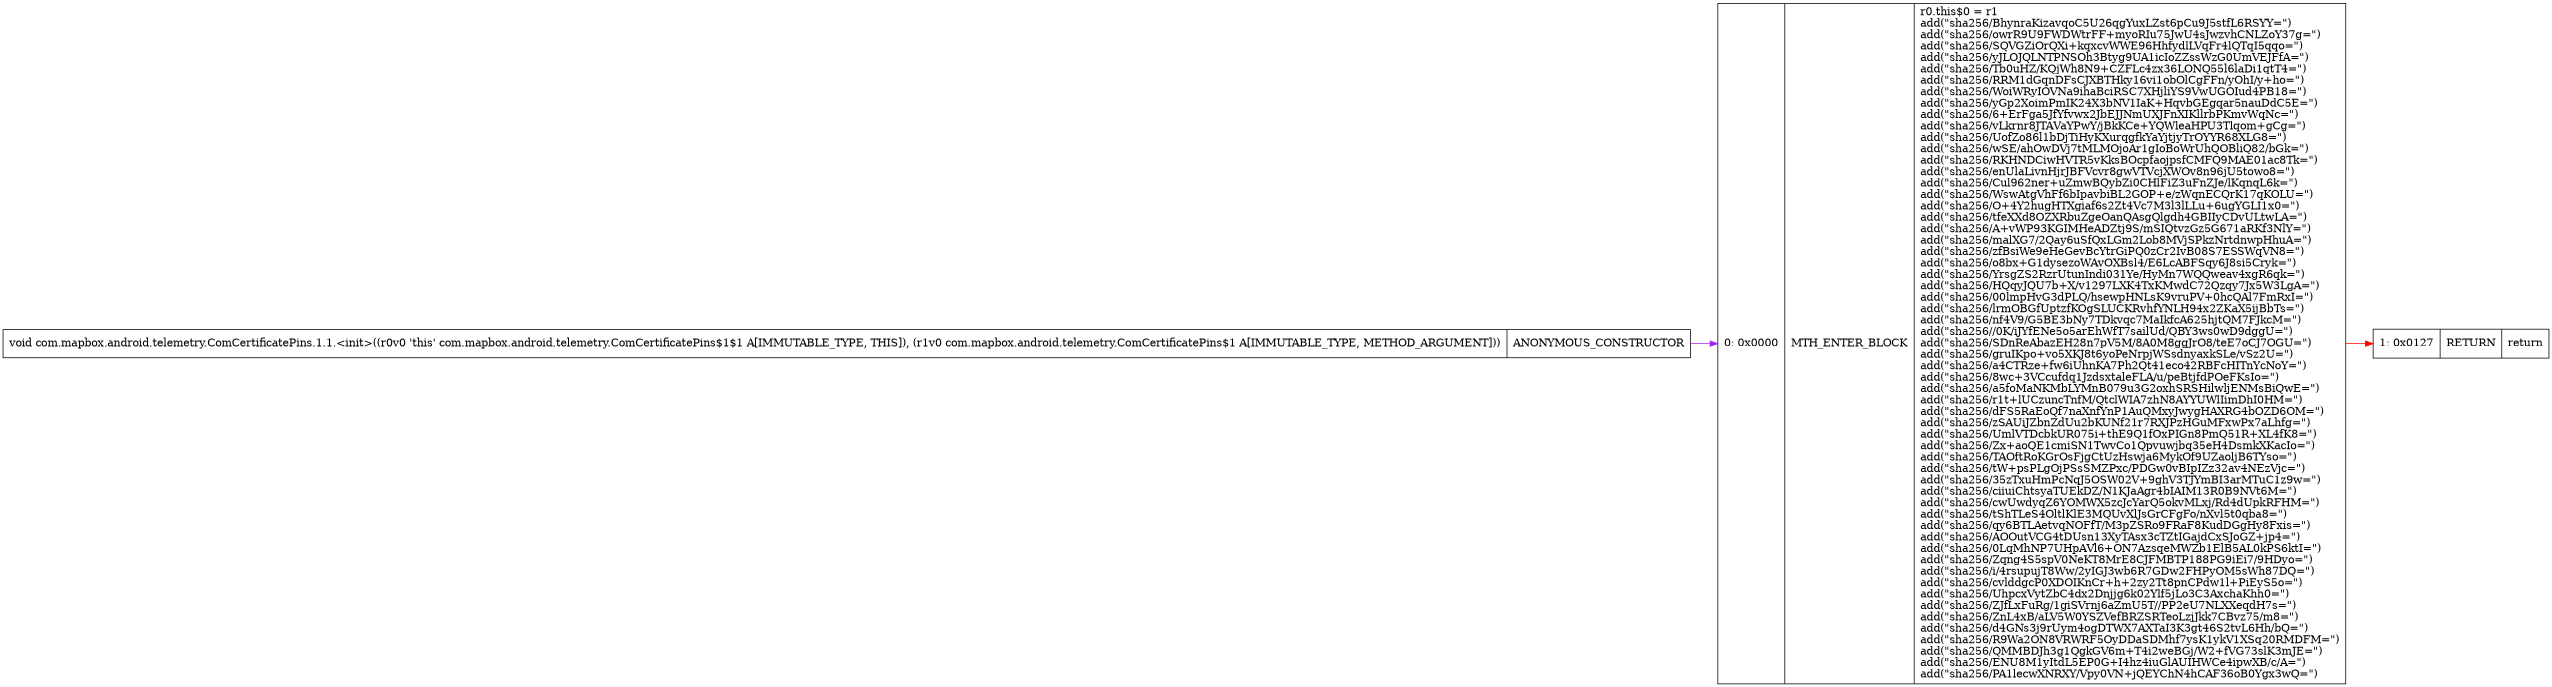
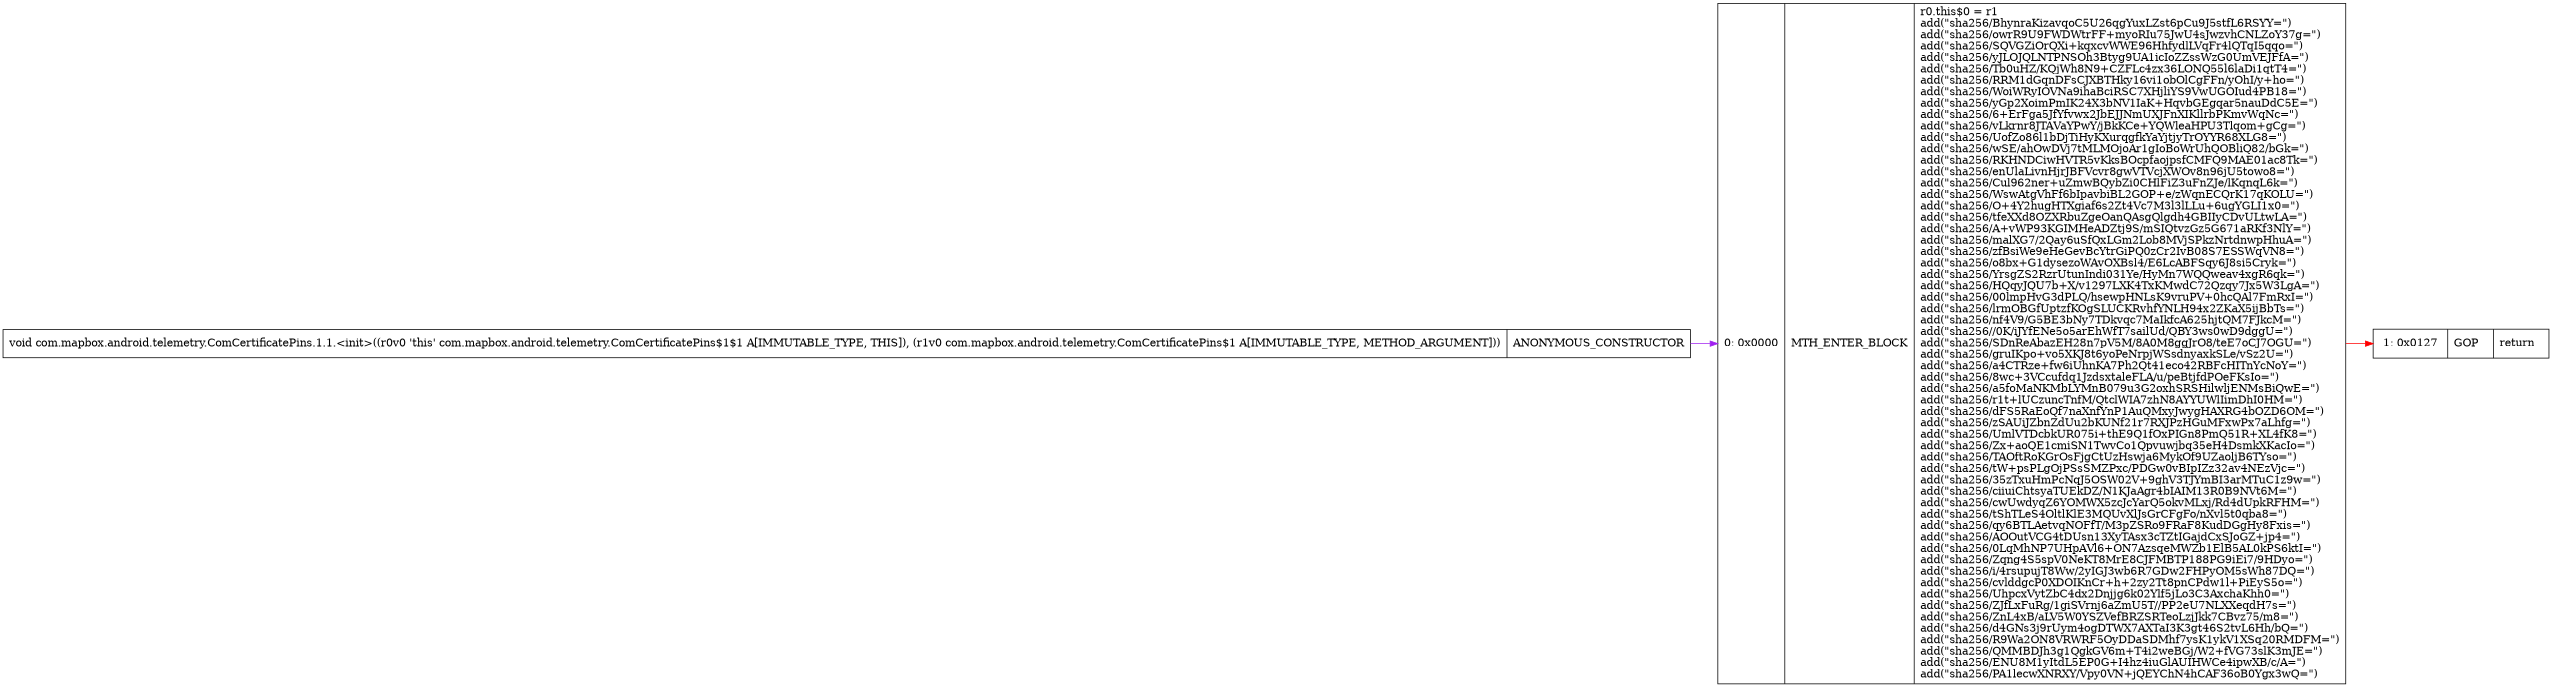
(2471, 343) -> (2466, 343)
